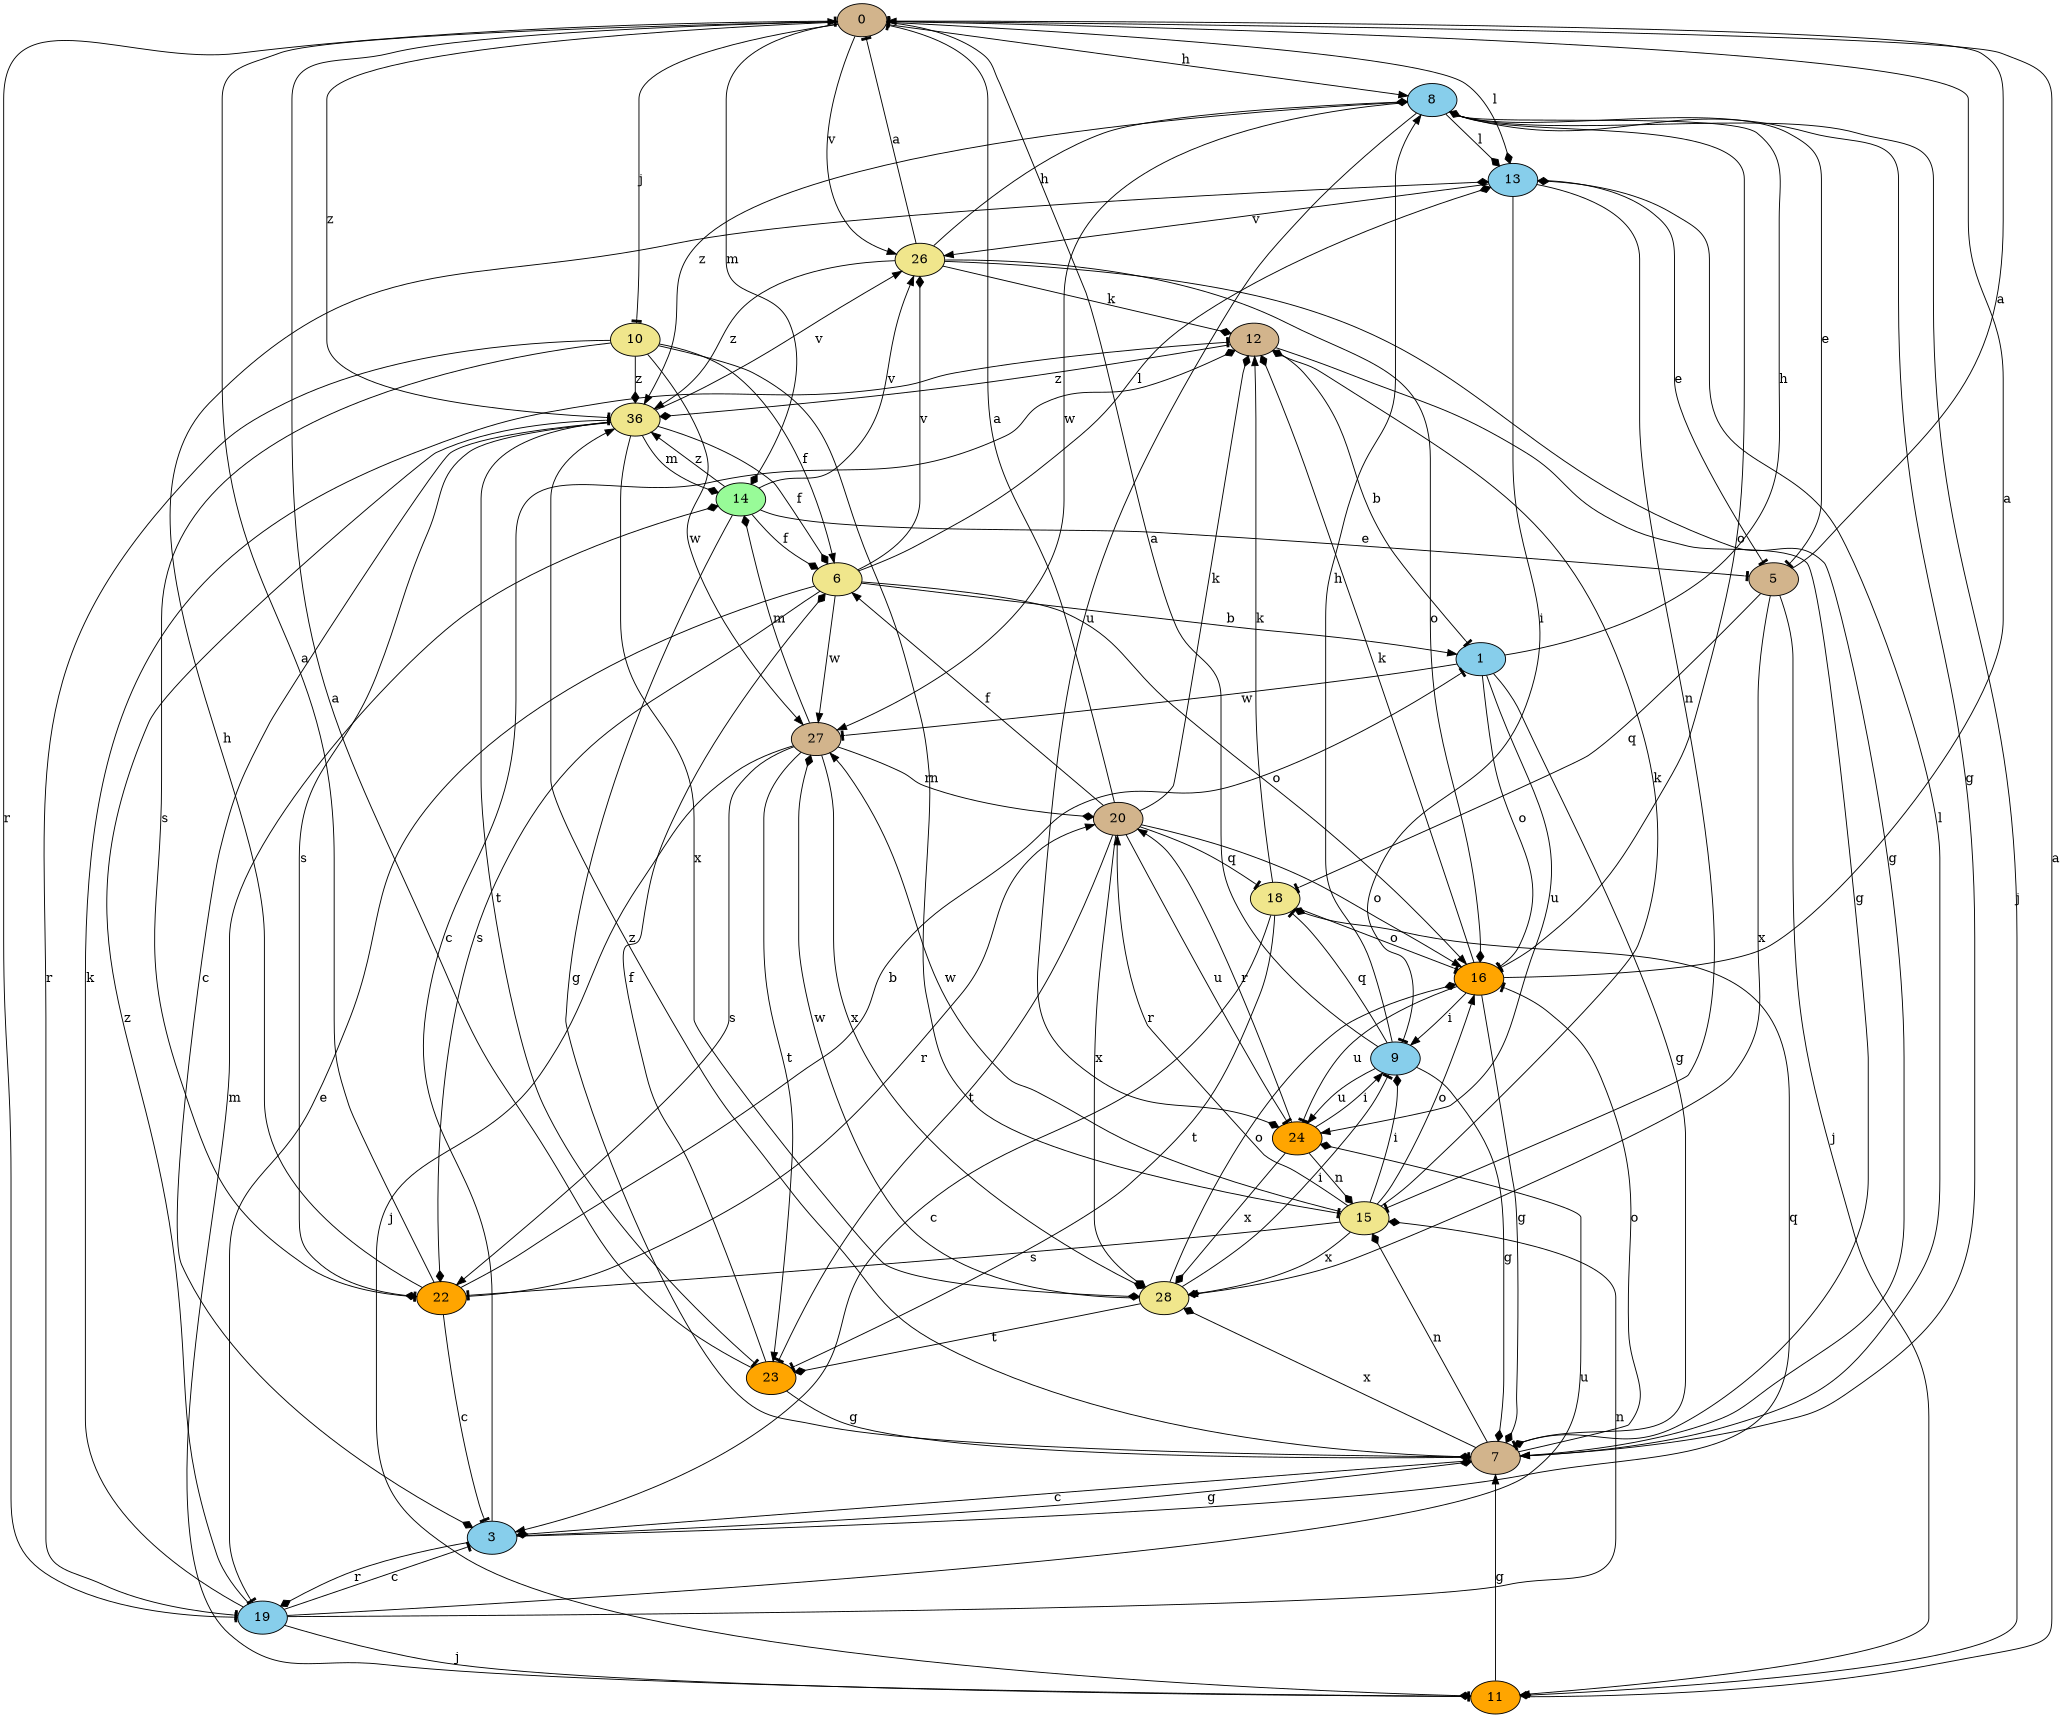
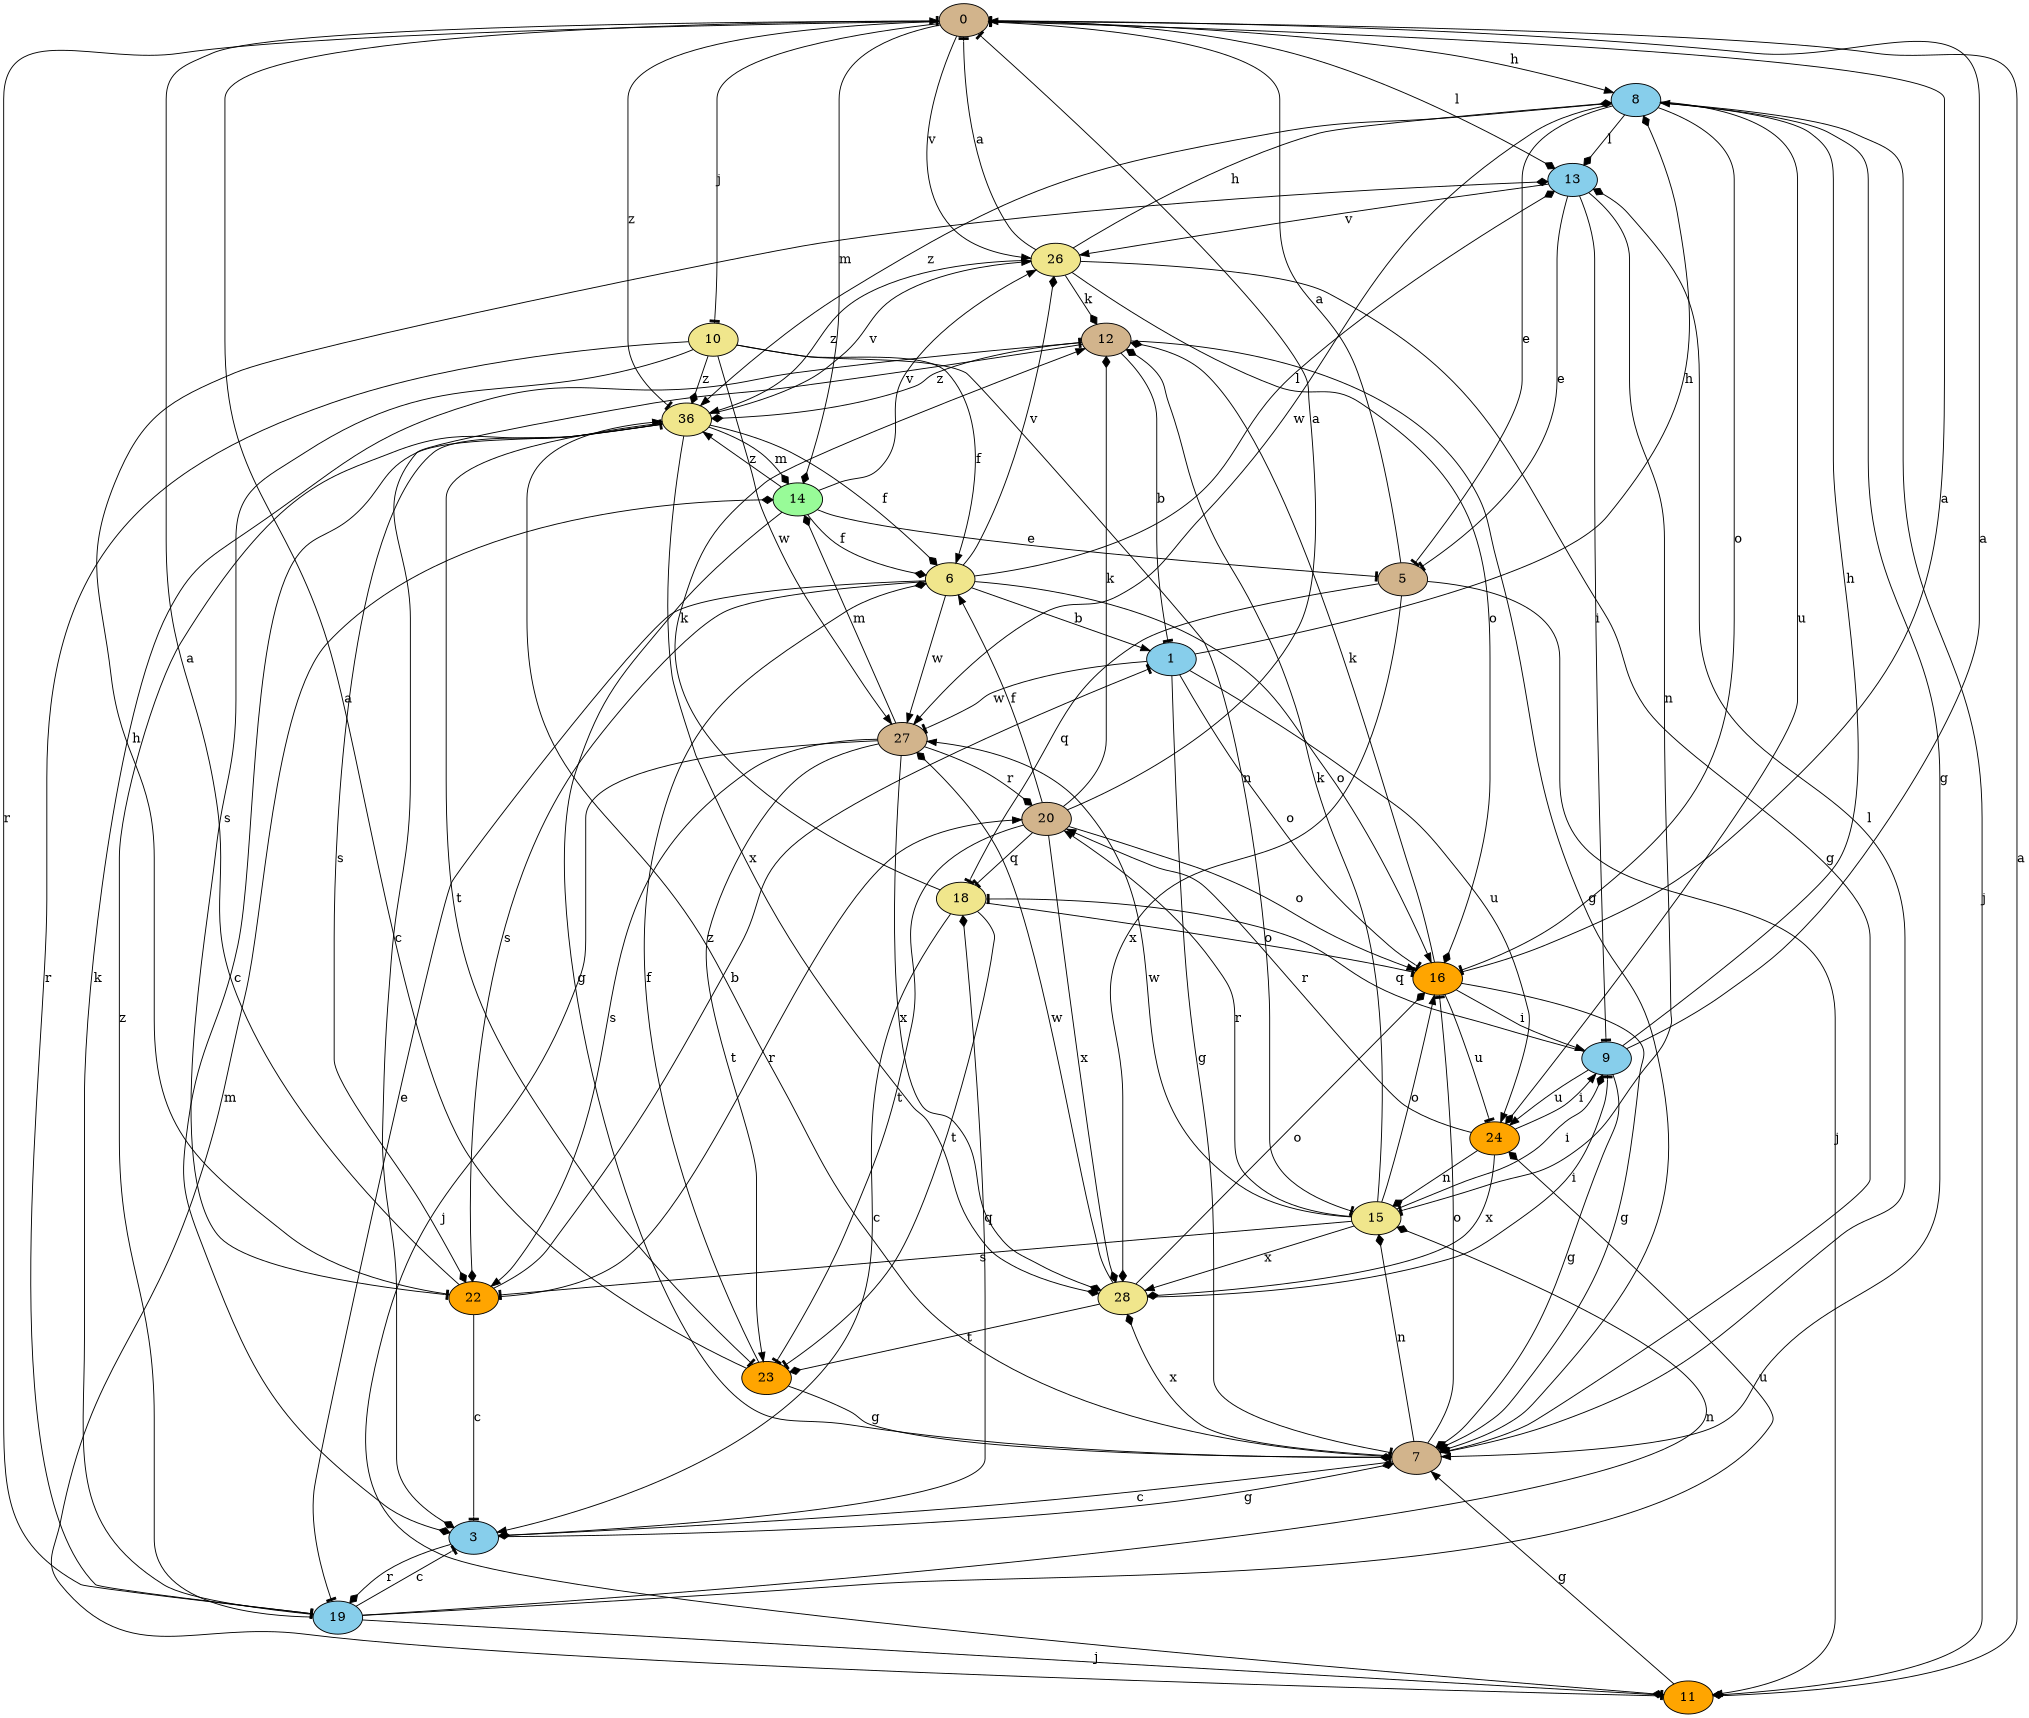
(516, 659) -> (410, 657)
(1204, 978) -> none
